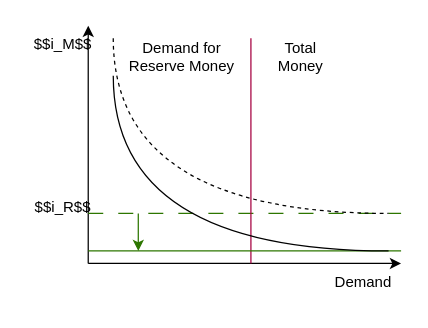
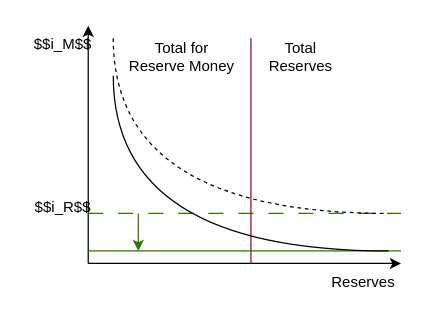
(182, 57) -> (182, 57)
(301, 57) -> (301, 57)
(363, 282) -> (363, 282)
